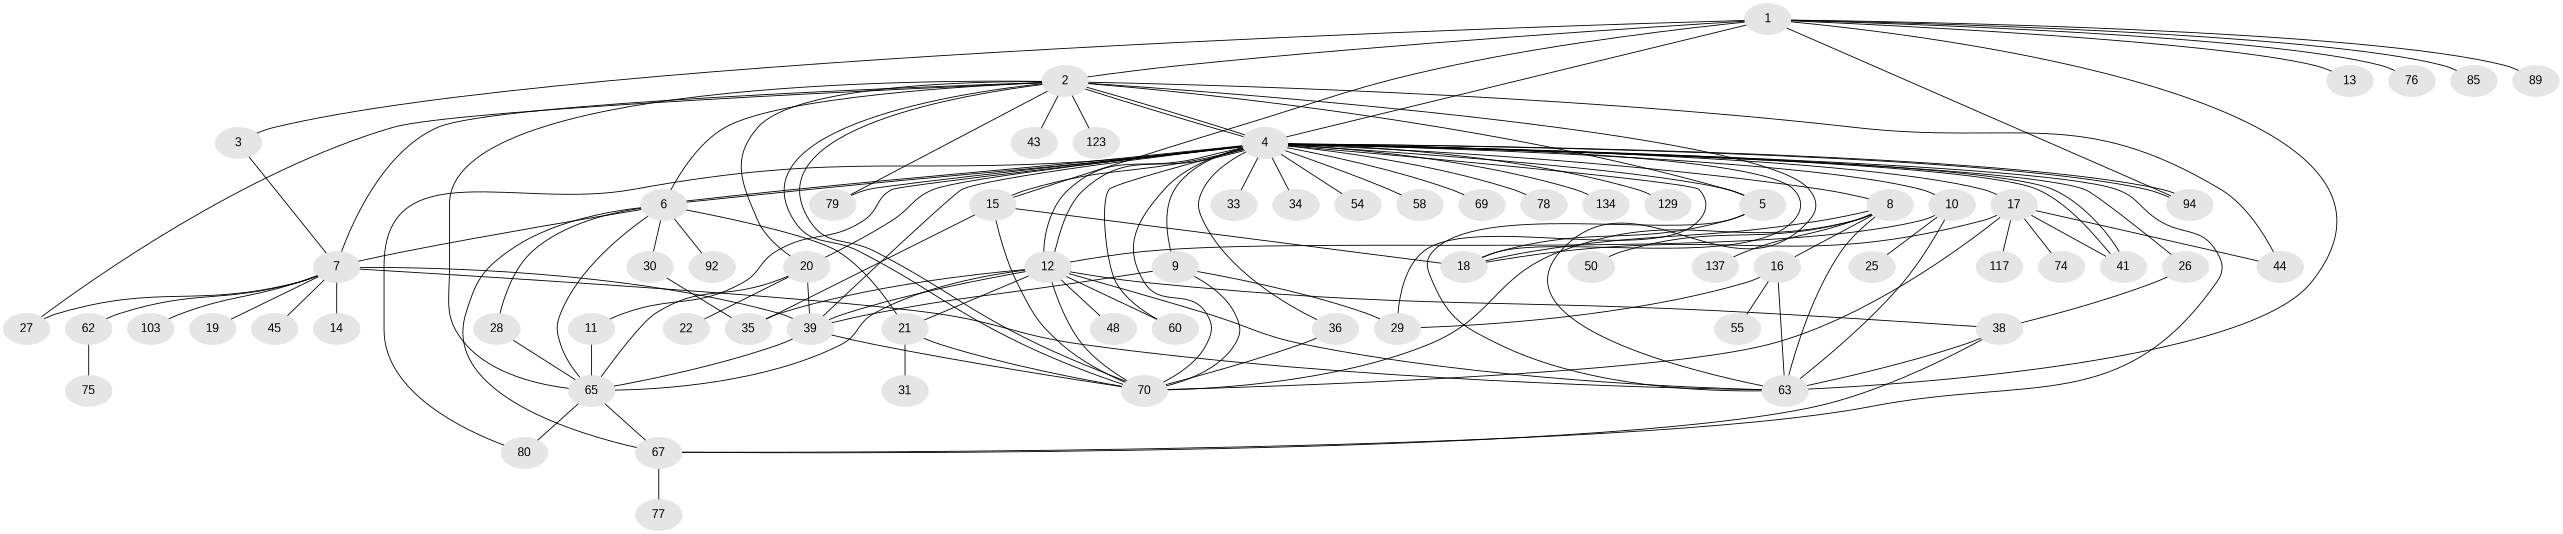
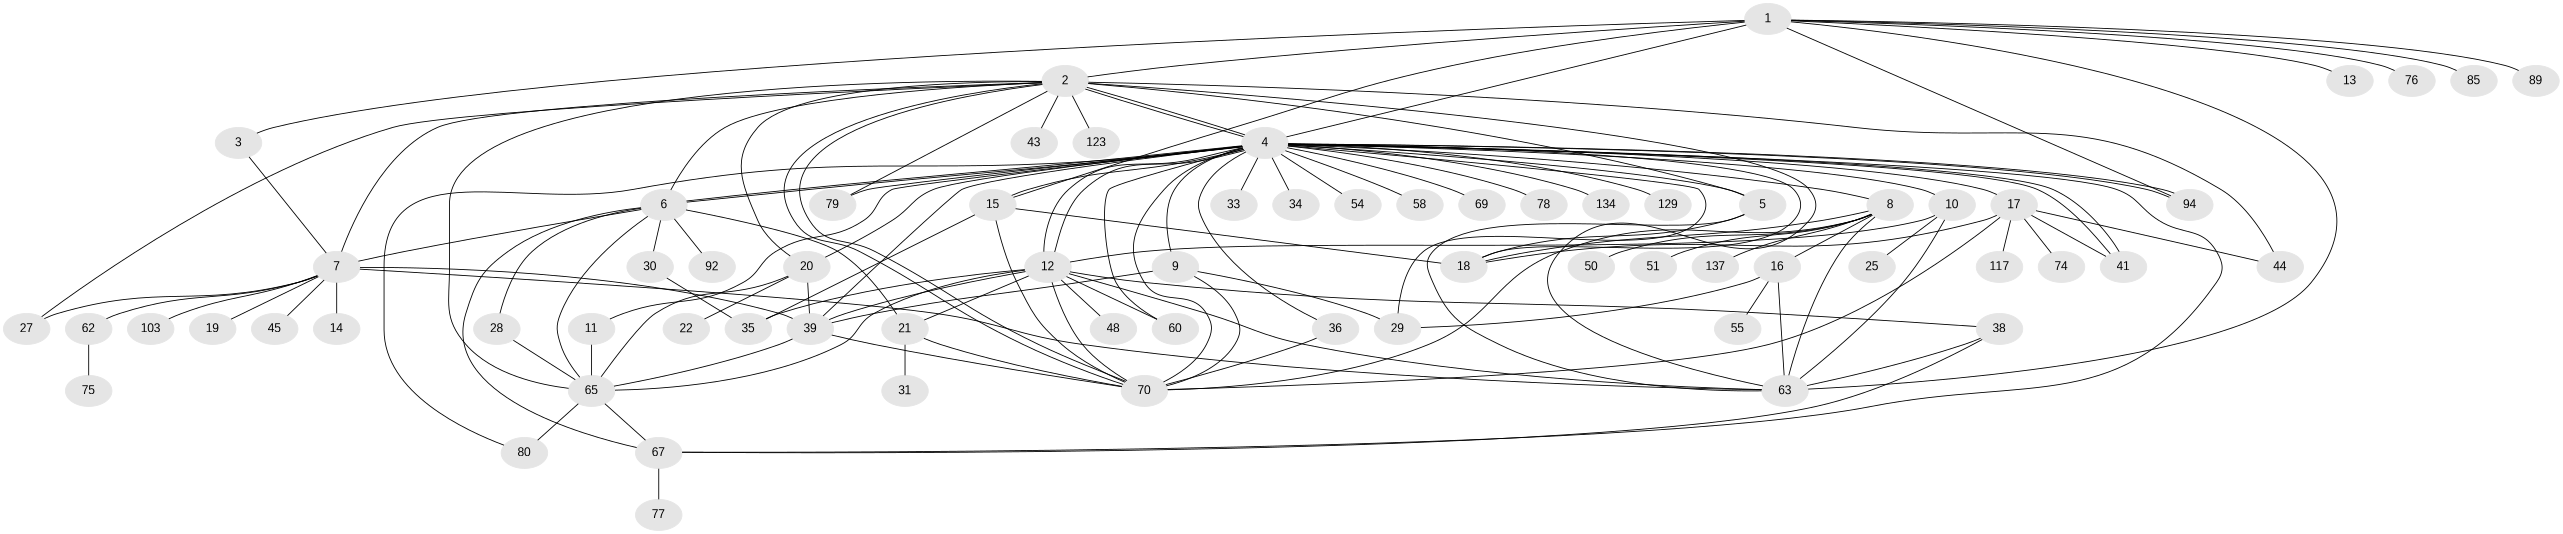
none -> (1653, 267)
(2186, 267) -> none
